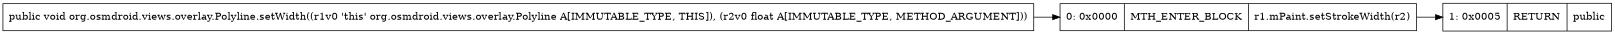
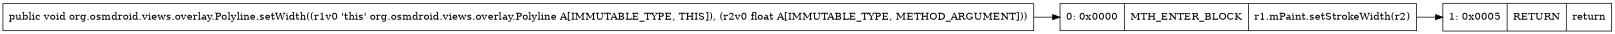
(1589, 17) -> (1589, 17)
